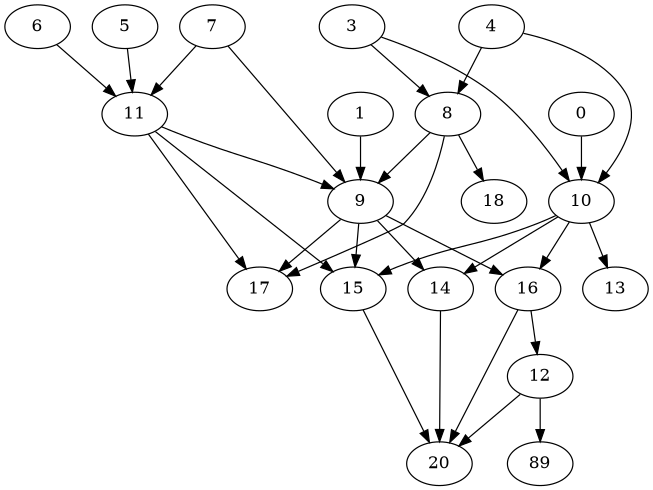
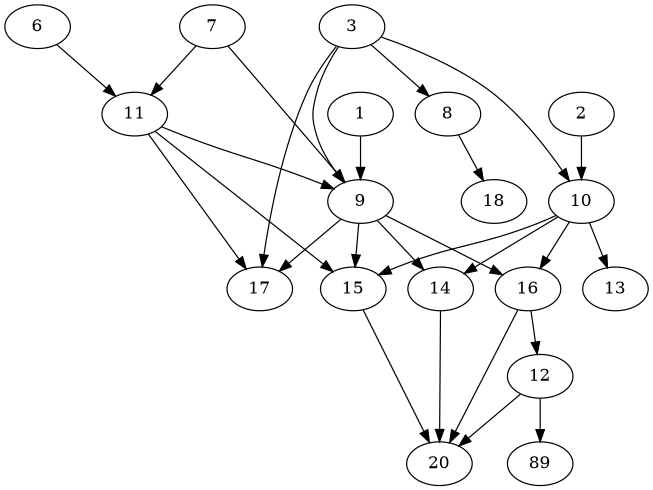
(125, 27) -> none
(492, 27) -> none
(581, 114) -> (581, 114)
(409, 153) -> (313, 110)
(408, 218) -> (288, 146)
